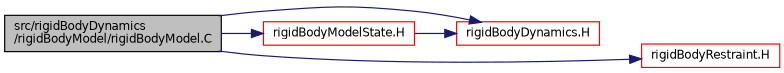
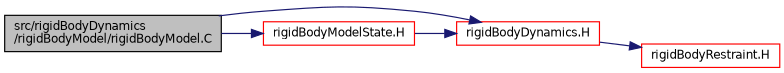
(424, 62) -> (615, 44)
